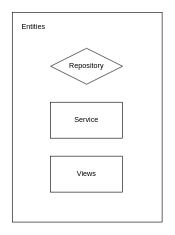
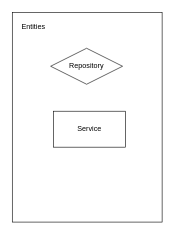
(87, 120) -> (90, 129)
(87, 174) -> none
